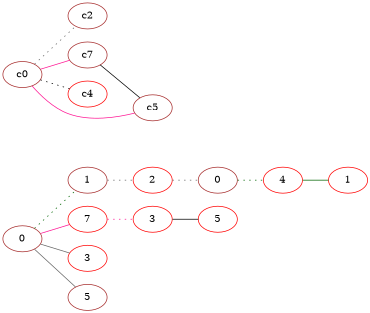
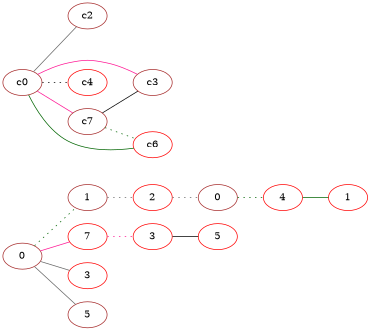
(55, 45) -> (55, 49)
(153, 108) -> (153, 82)
none -> (153, 145)
